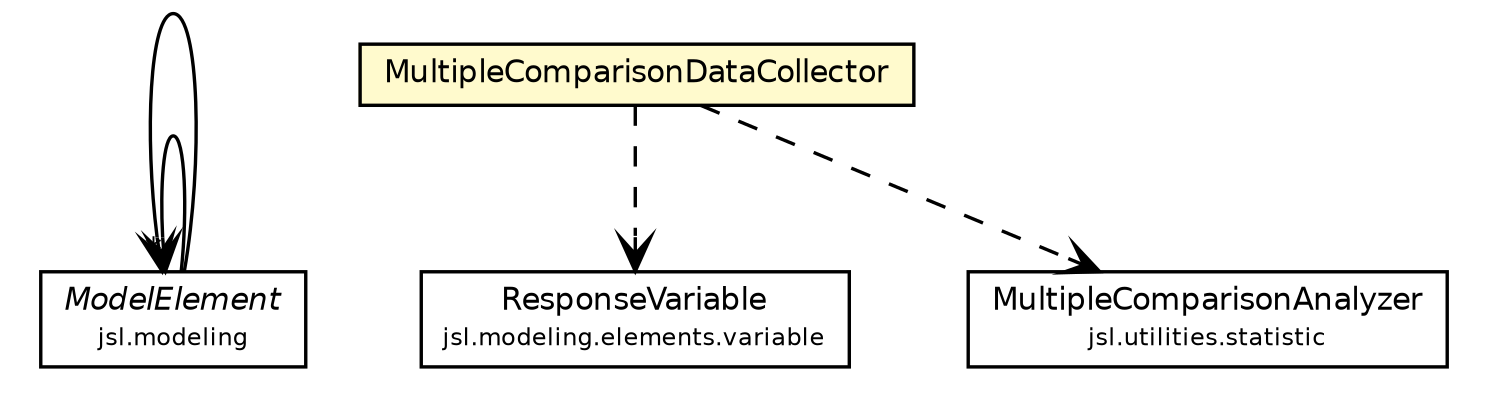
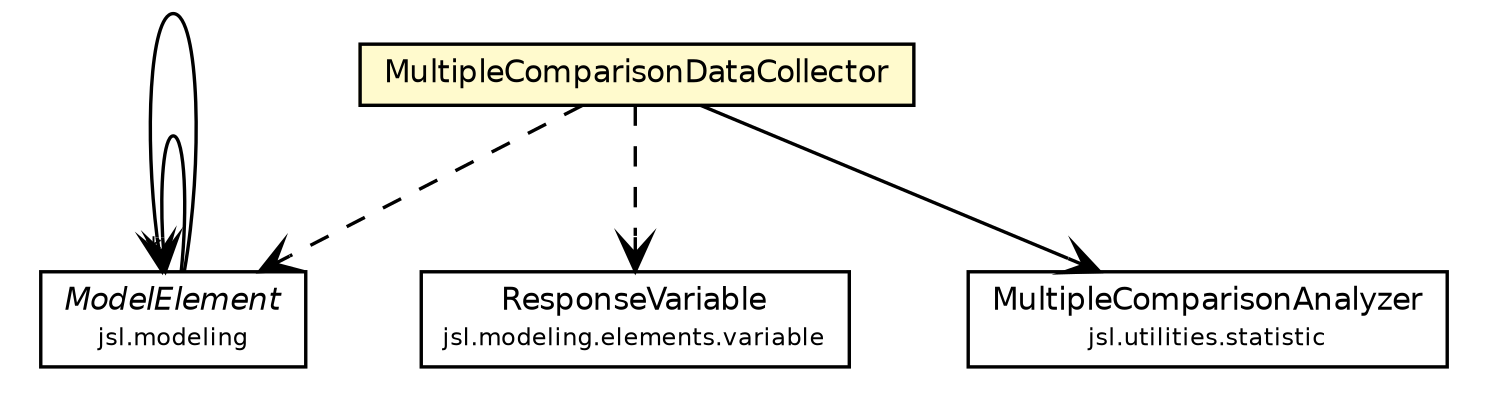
none -> (436, 181)
(884, 182) -> (884, 182)
